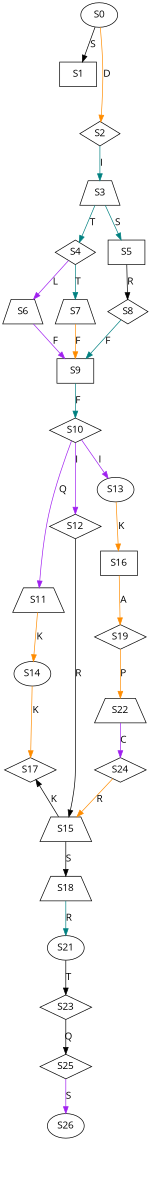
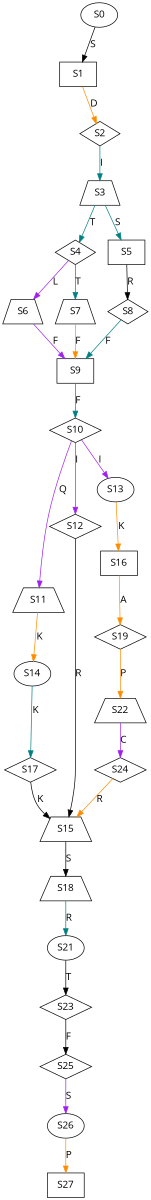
(103, 71) -> (88, 102)
(31, 718) -> (31, 718)
(49, 801) -> (35, 799)
(69, 1037) -> (69, 1037)
none -> (66, 1185)
